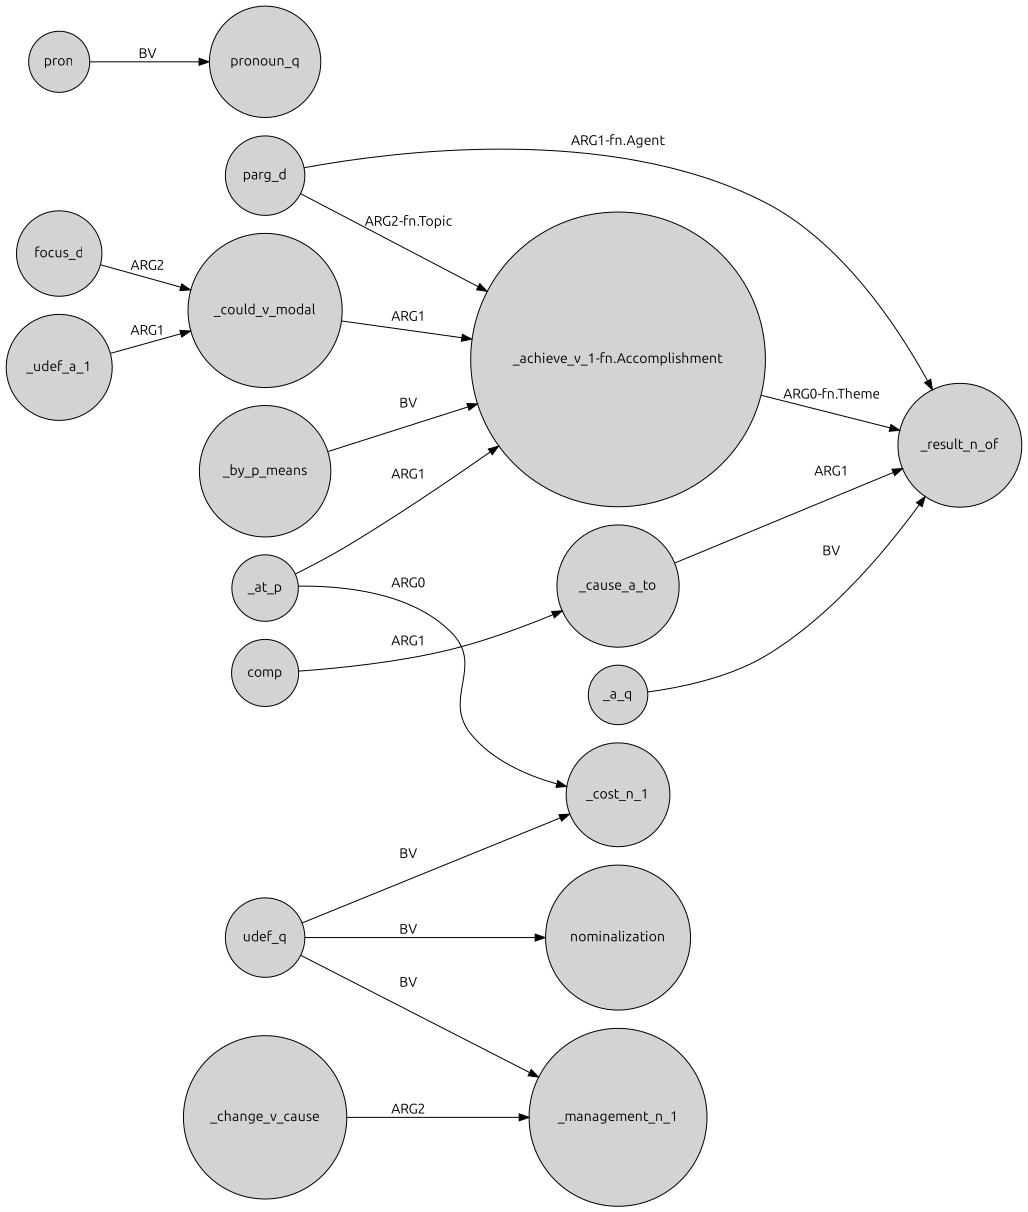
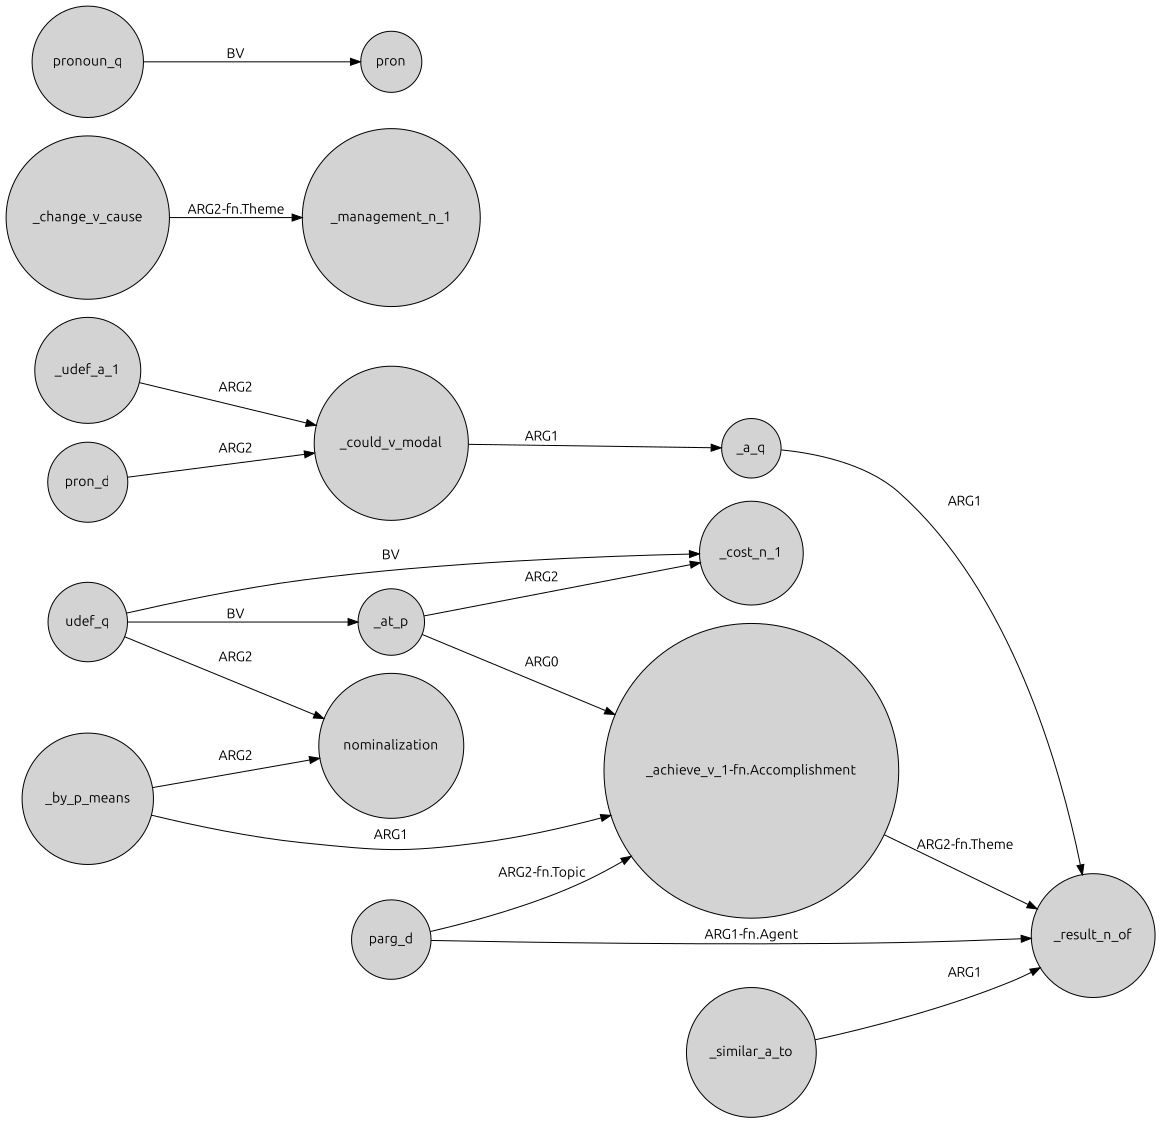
(144, 62) -> (247, 62)
(59, 254) -> (88, 482)
(402, 329) -> (590, 446)
(148, 331) -> (236, 388)
(832, 395) -> (965, 845)
(409, 404) -> (391, 835)
(409, 475) -> (542, 662)
(832, 552) -> (965, 502)
(409, 584) -> (542, 578)
(618, 586) -> (751, 1052)
(265, 673) -> none
none -> (231, 774)
(409, 930) -> (236, 657)
(415, 1014) -> (238, 622)
(409, 1110) -> (236, 210)
